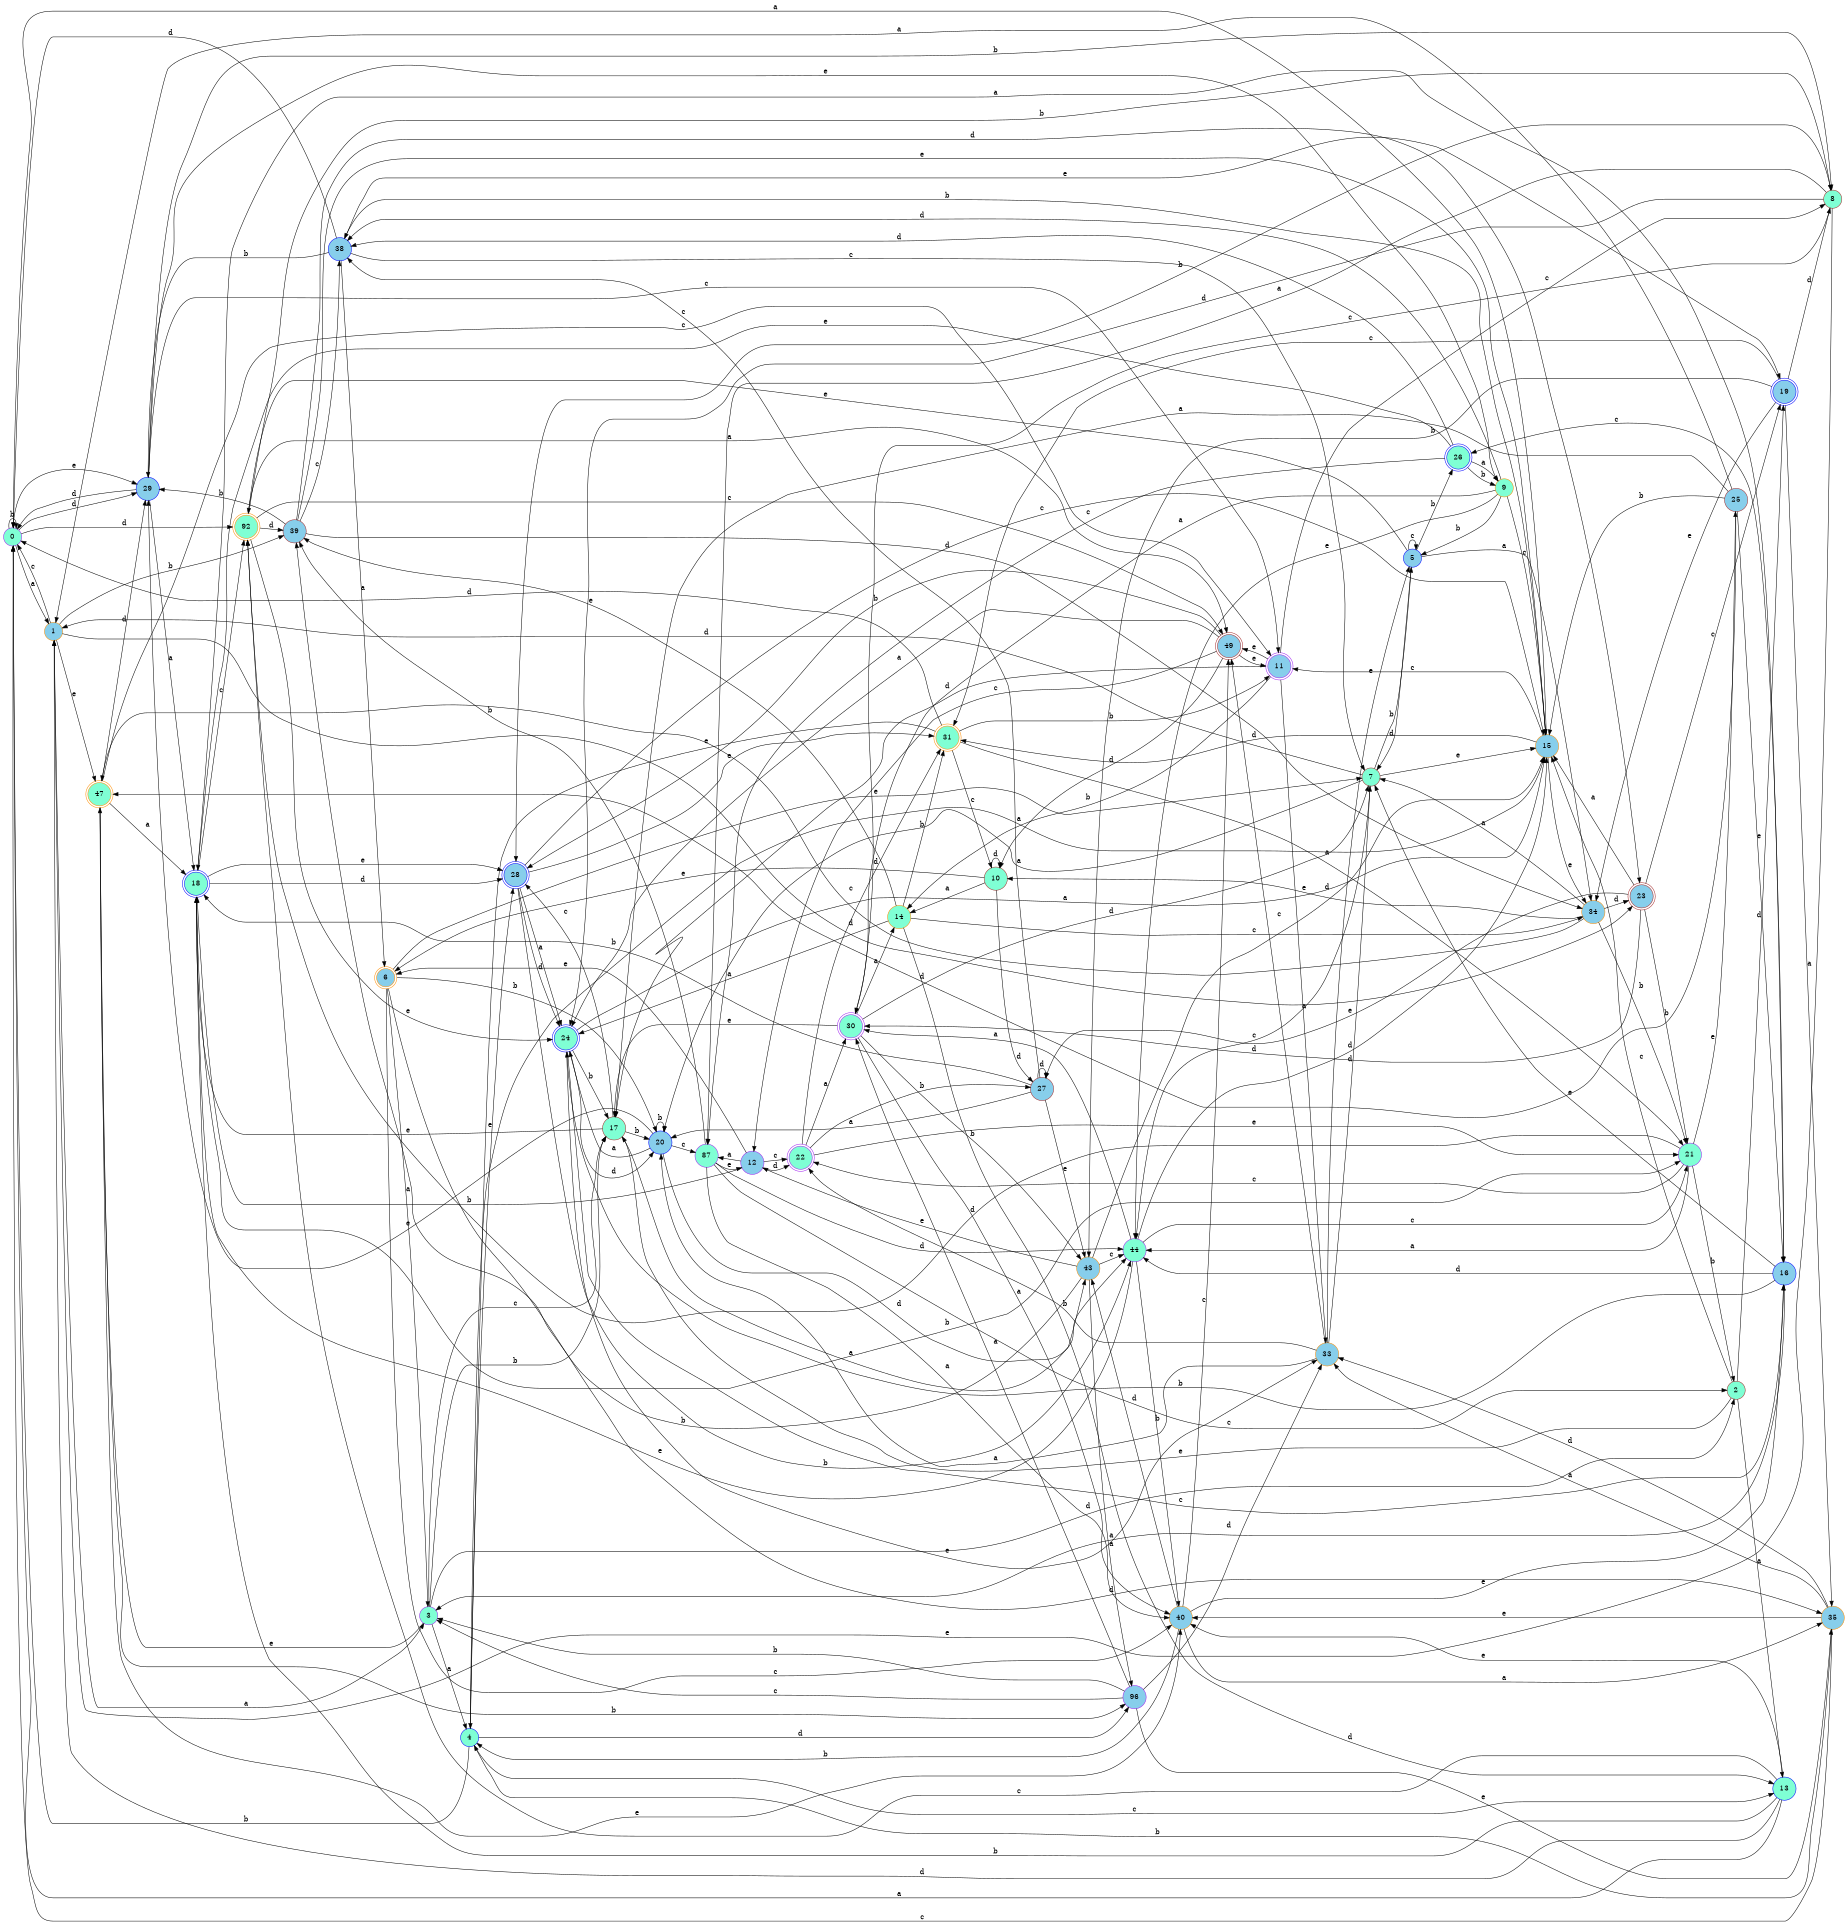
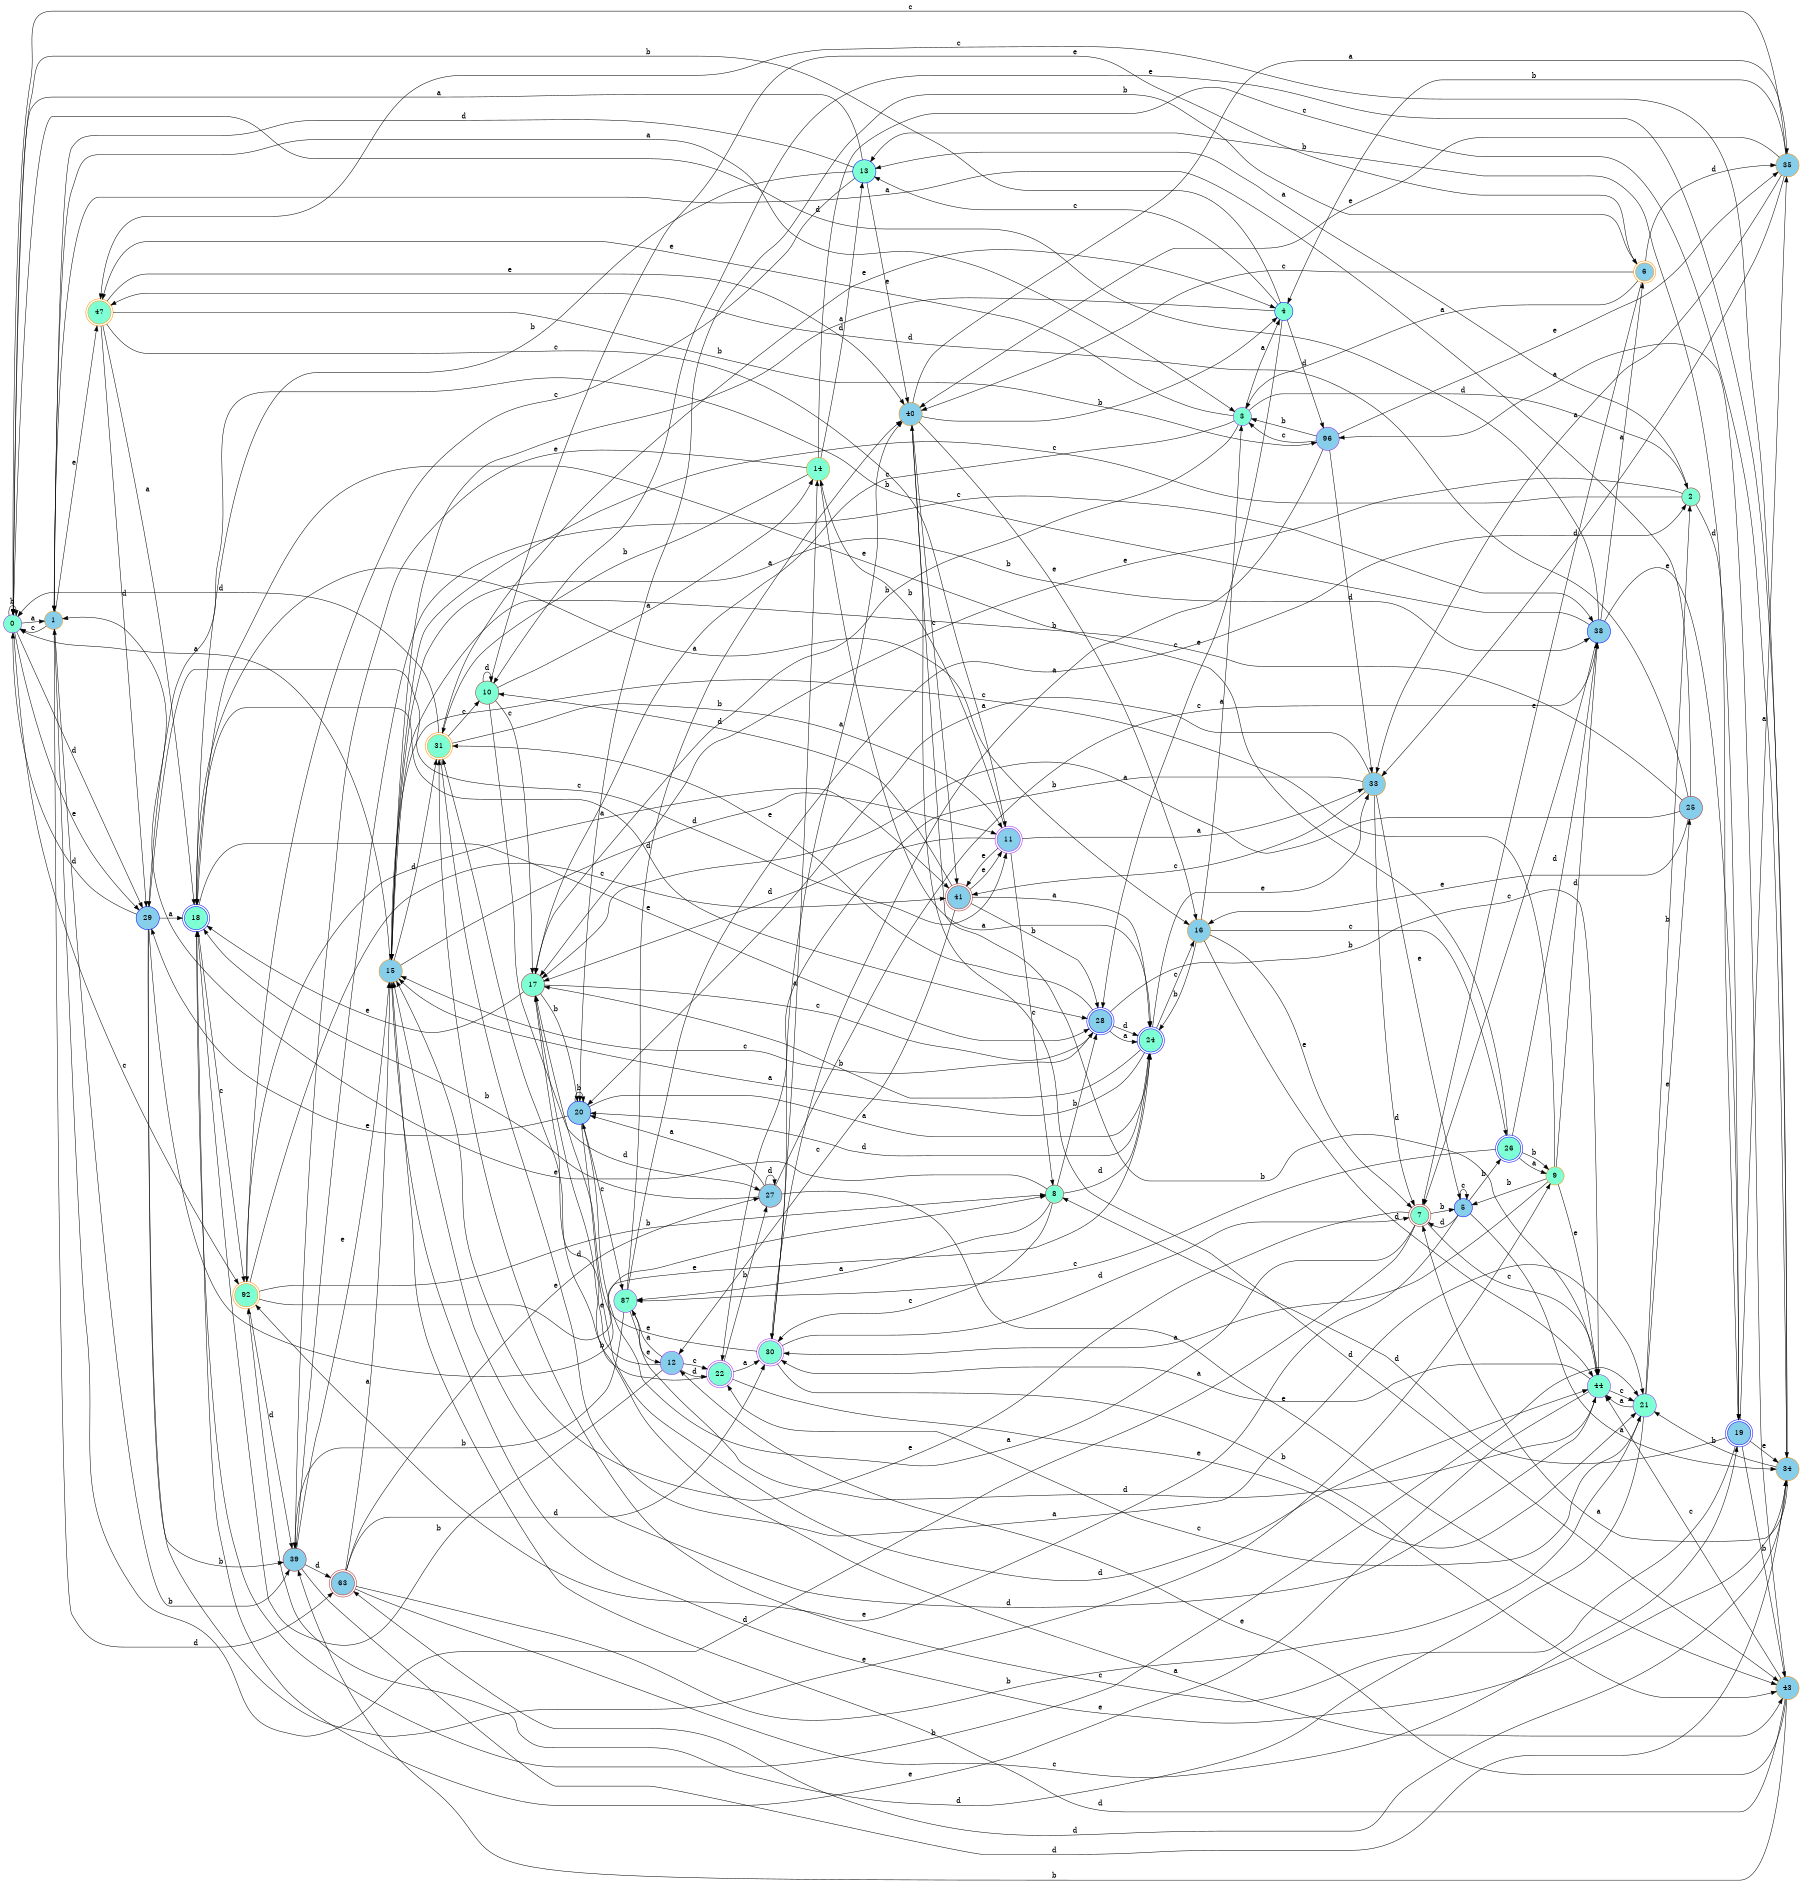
none -> (1701, 414)
(228, 499) -> (151, 1295)
(125, 524) -> (125, 1066)
(1229, 646) -> (959, 897)
(1412, 668) -> (695, 821)
(1371, 777) -> (1420, 1215)
none -> (527, 831)
(1642, 896) -> (343, 1583)
(617, 979) -> (578, 1202)
(1784, 1273) -> (1199, 931)
